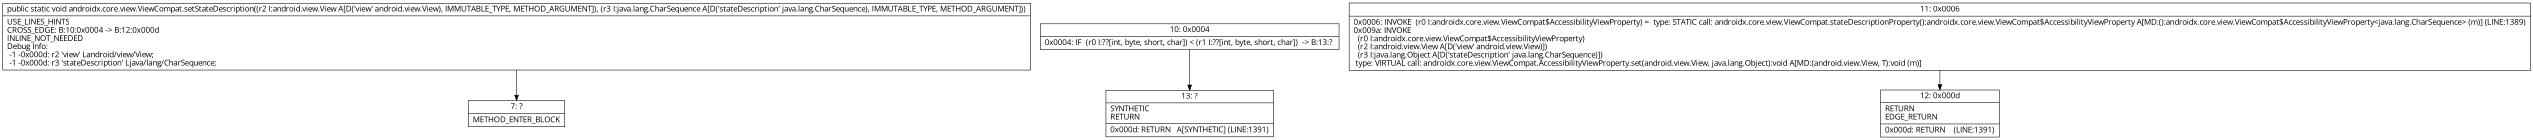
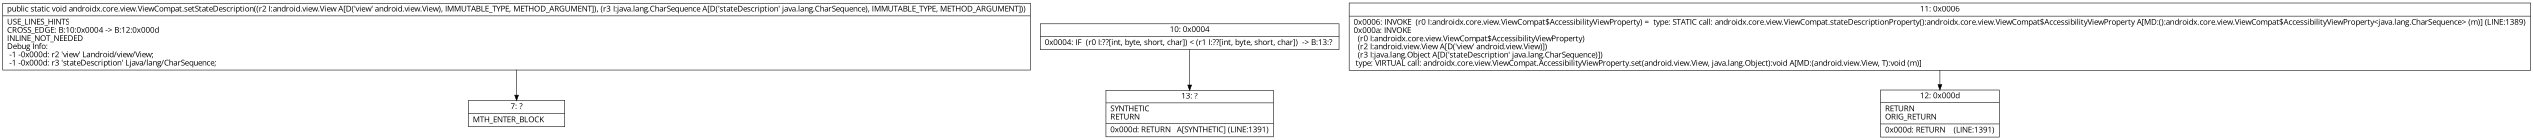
(1384, 31) -> (1384, 31)
(1911, 117) -> (1911, 117)
(517, 120) -> (508, 120)
